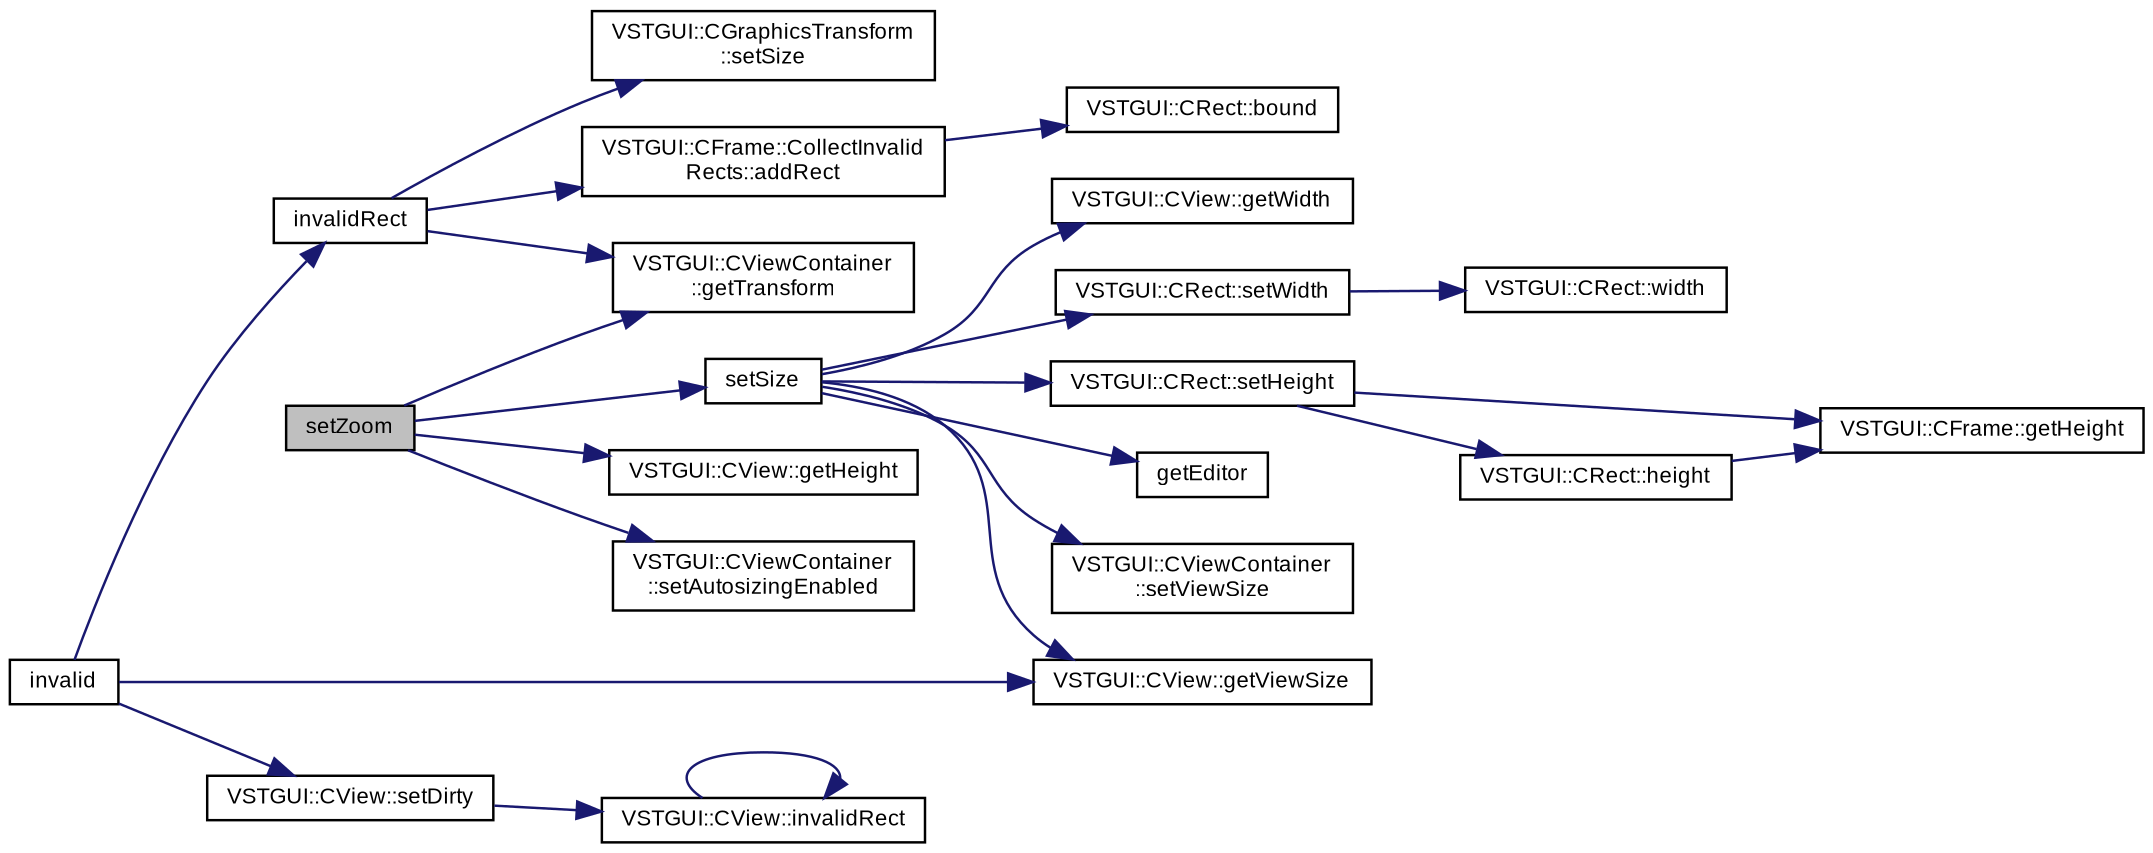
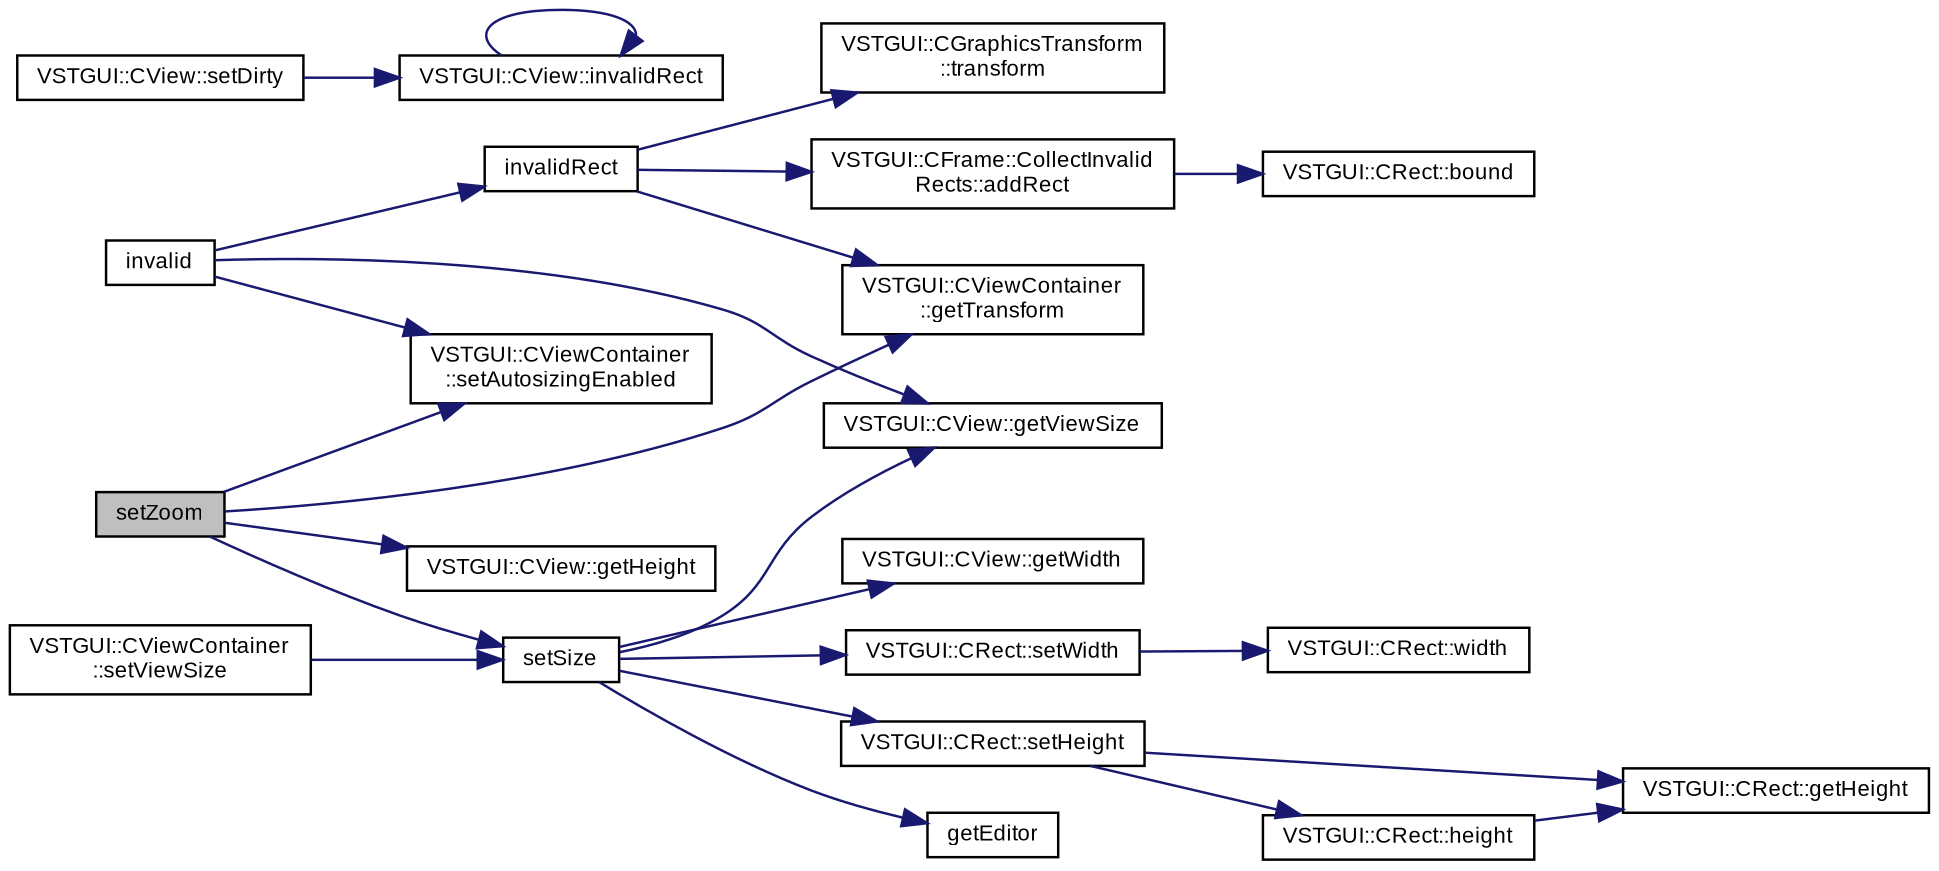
(763, 46) -> (993, 58)
(1982, 430) -> (1776, 791)
(997, 483) -> (394, 660)
(195, 735) -> (310, 302)
